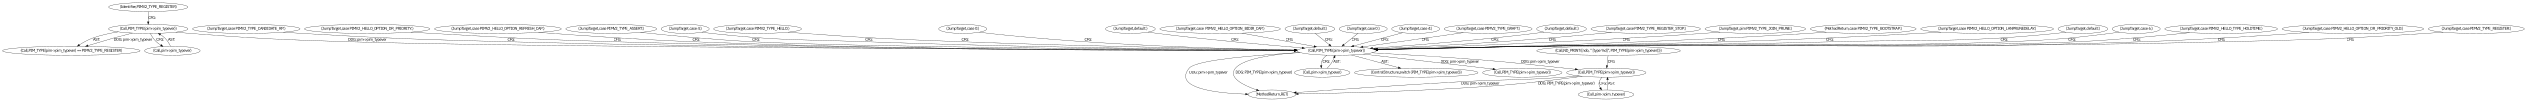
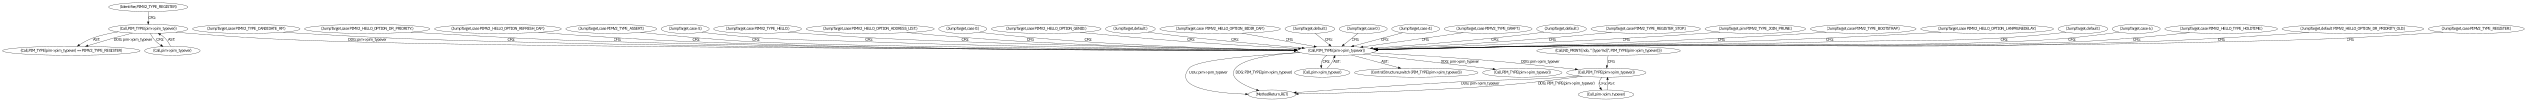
none -> (870, 29)
none -> (1046, 29)
(1863, 29) -> (1863, 29)
(2353, 29) -> (2353, 29)
